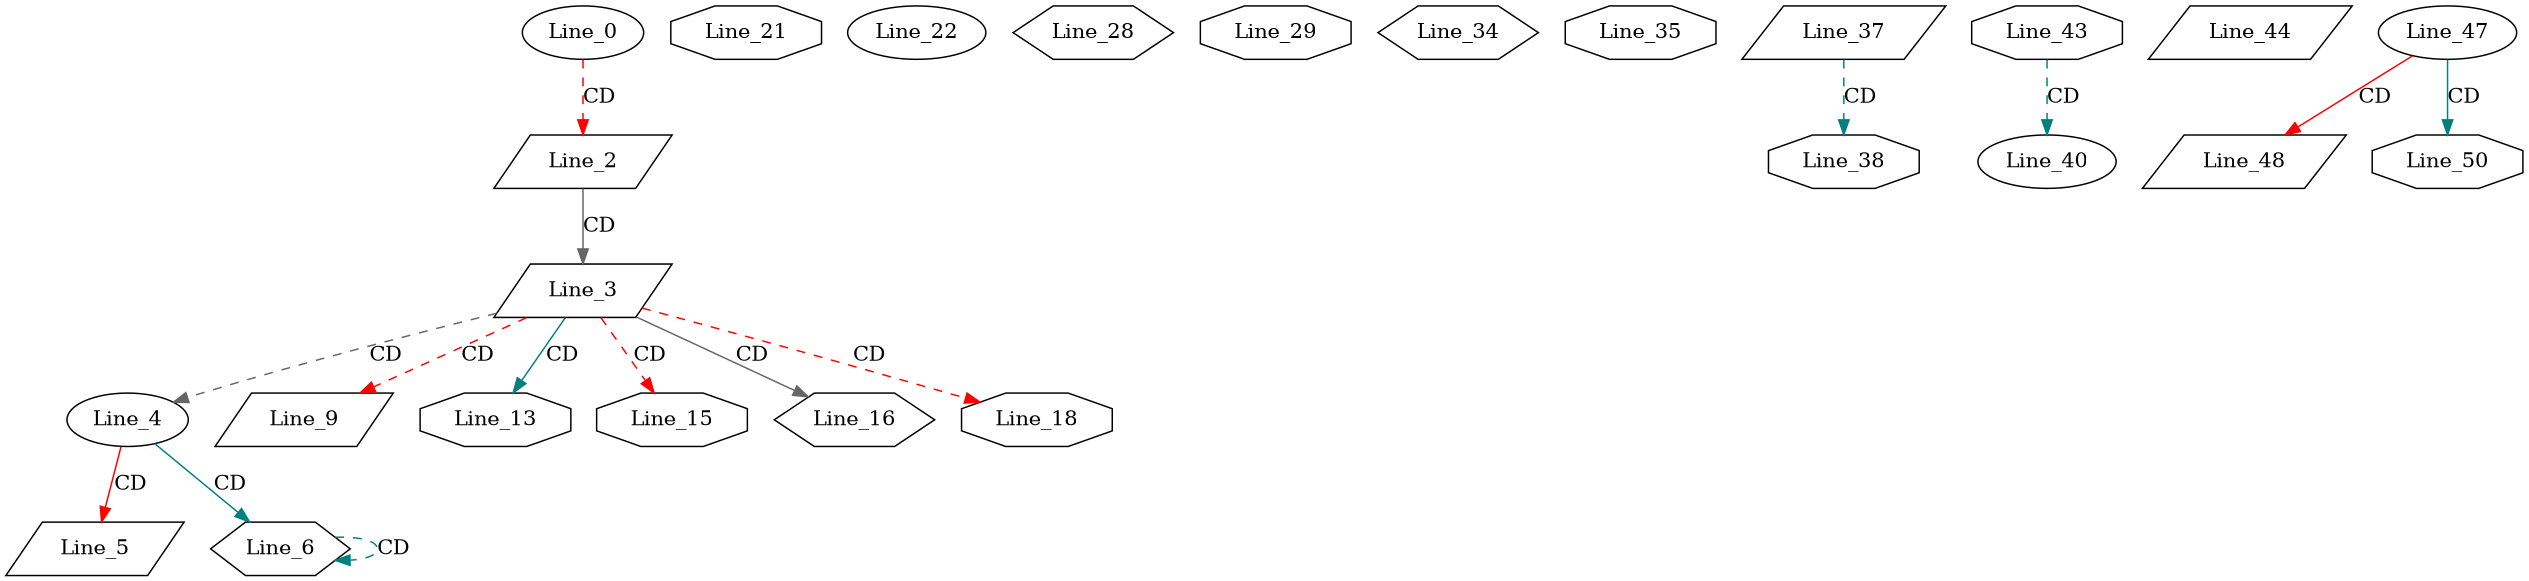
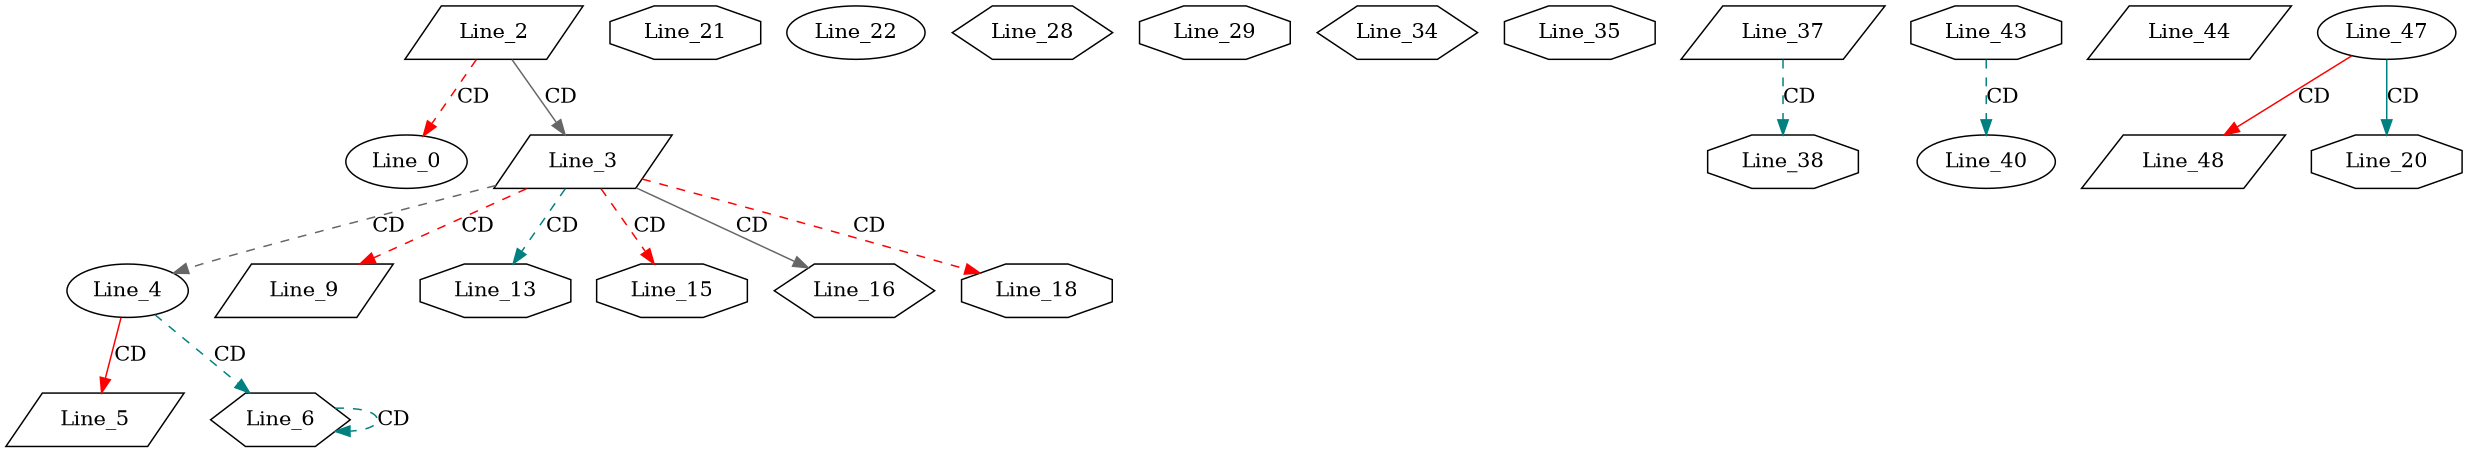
(583, 90) -> (454, 91)
(2448, 162) -> (2387, 162)
(544, 349) -> (544, 220)
(196, 478) -> (196, 349)
